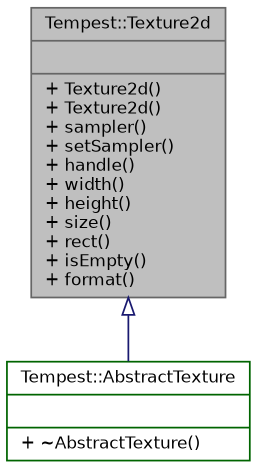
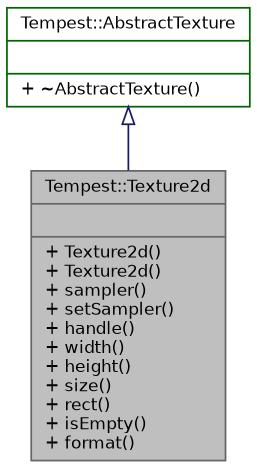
(128, 338) -> (128, 147)
